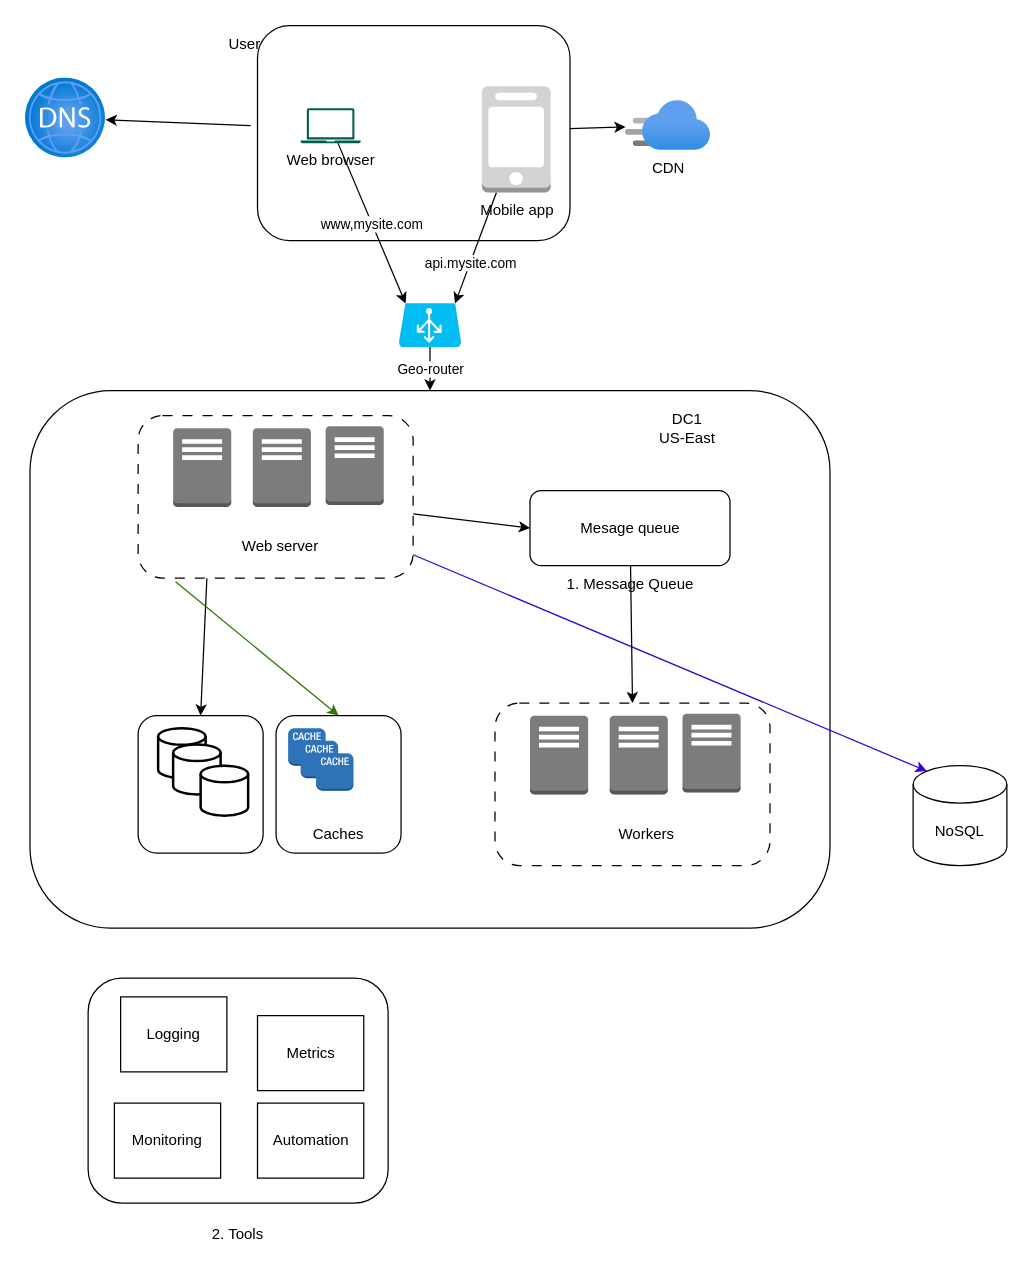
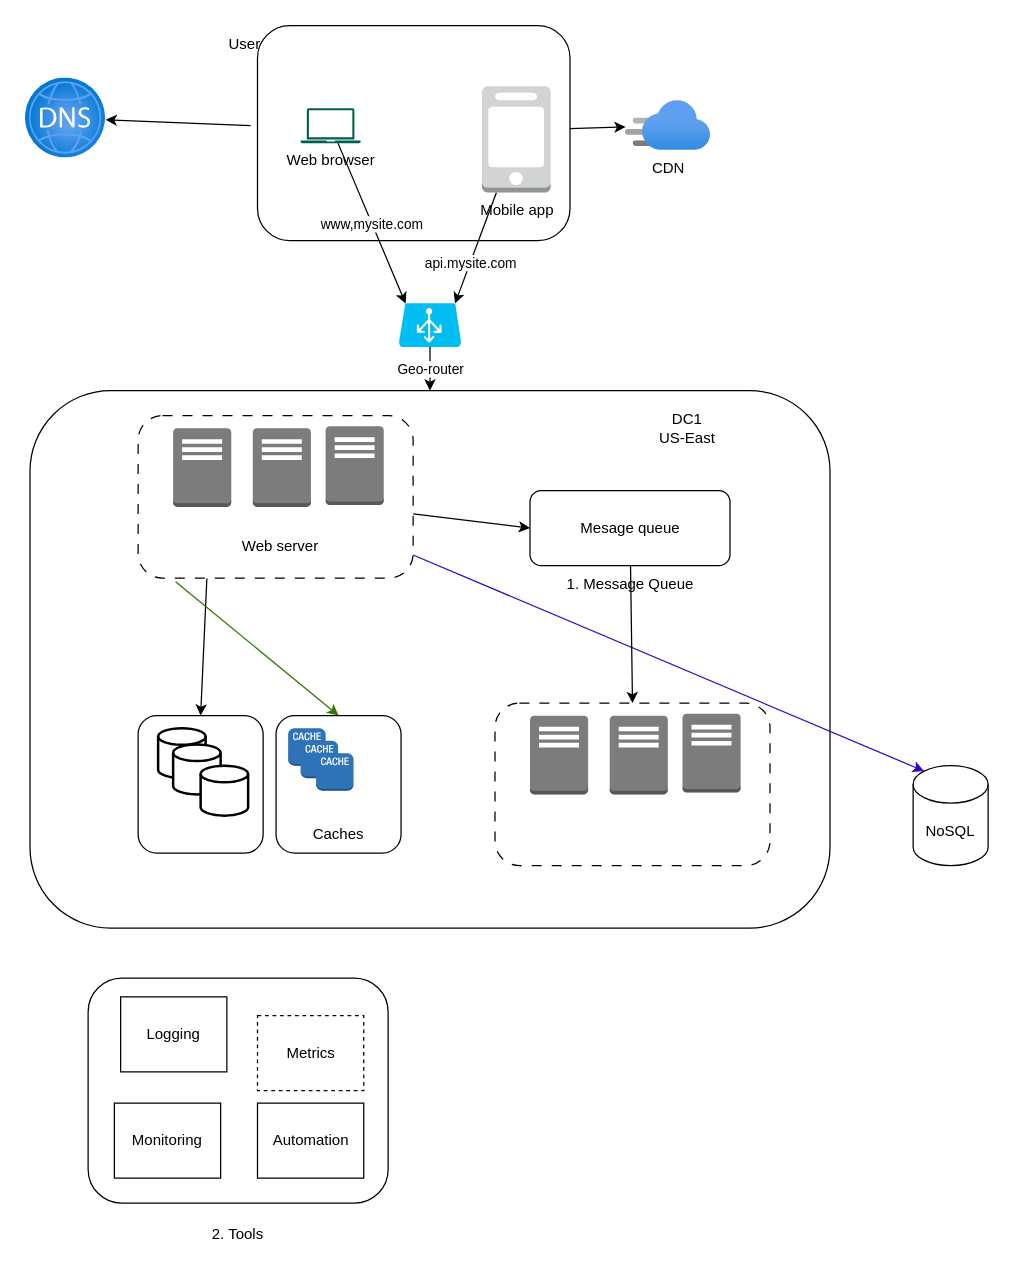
(960, 816) -> (951, 816)
(647, 834) -> none
(311, 1053) -> (311, 1053)
